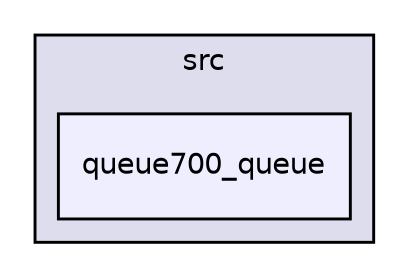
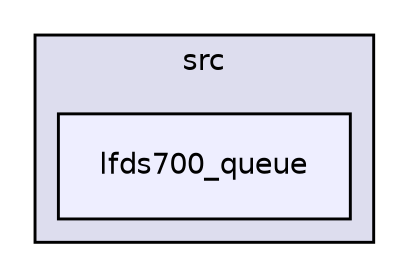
(204, 166) -> (204, 166)
